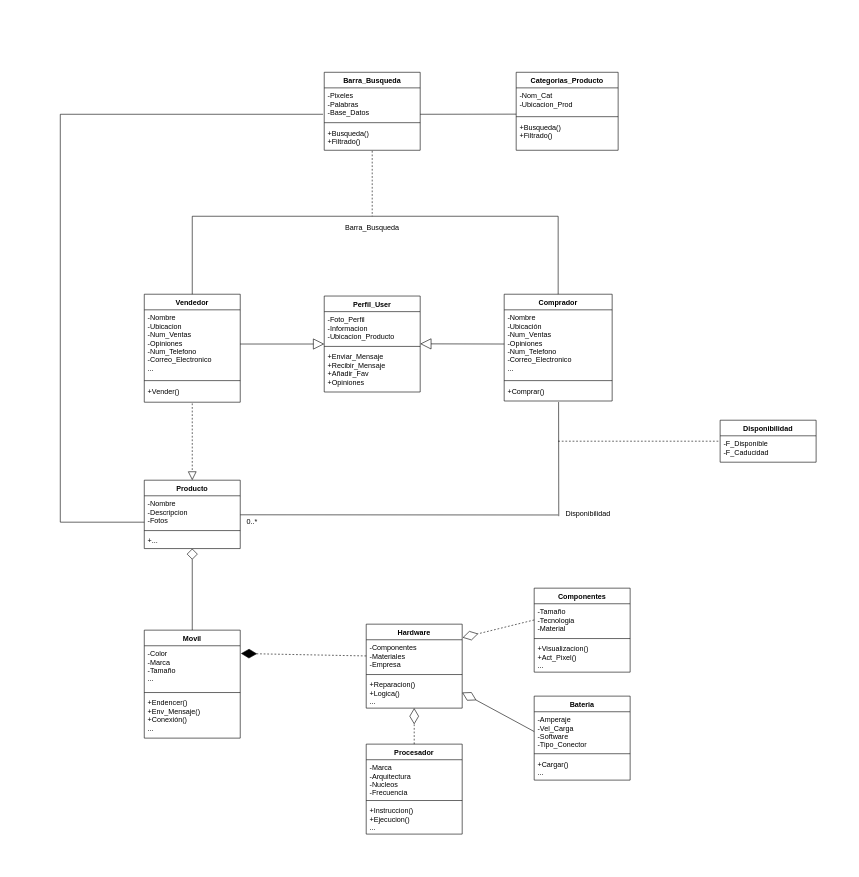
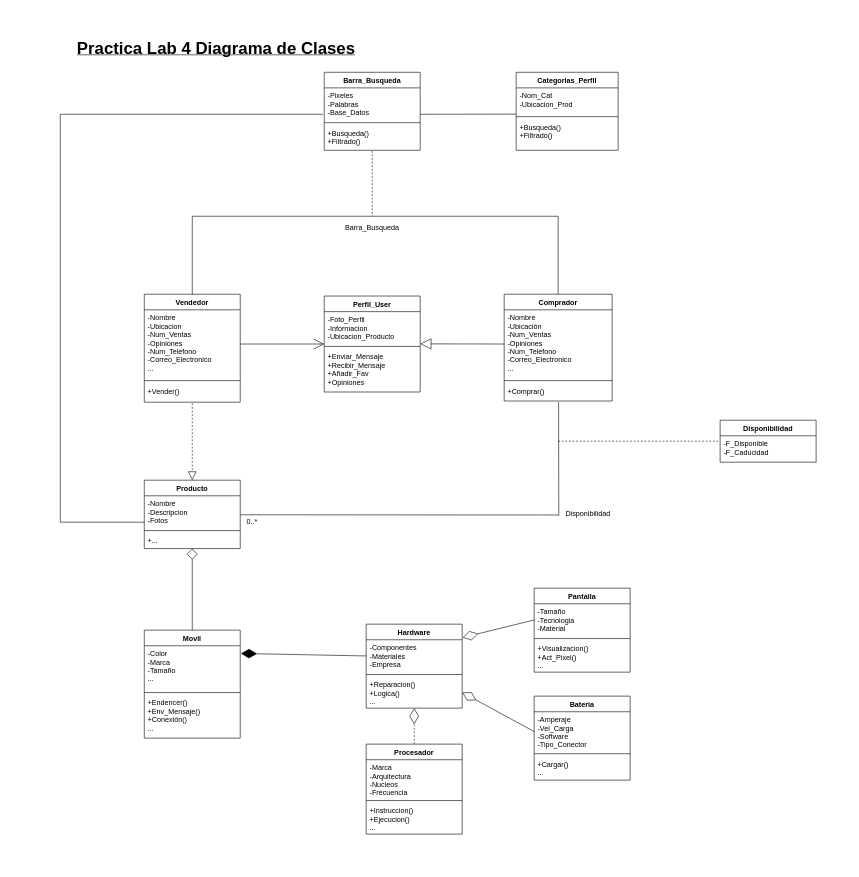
none -> (216, 48)
(567, 80) -> (567, 80)
(312, 344) -> (316, 344)
(582, 596) -> (582, 596)
(505, 627) -> (505, 627)
(311, 655) -> (311, 655)
